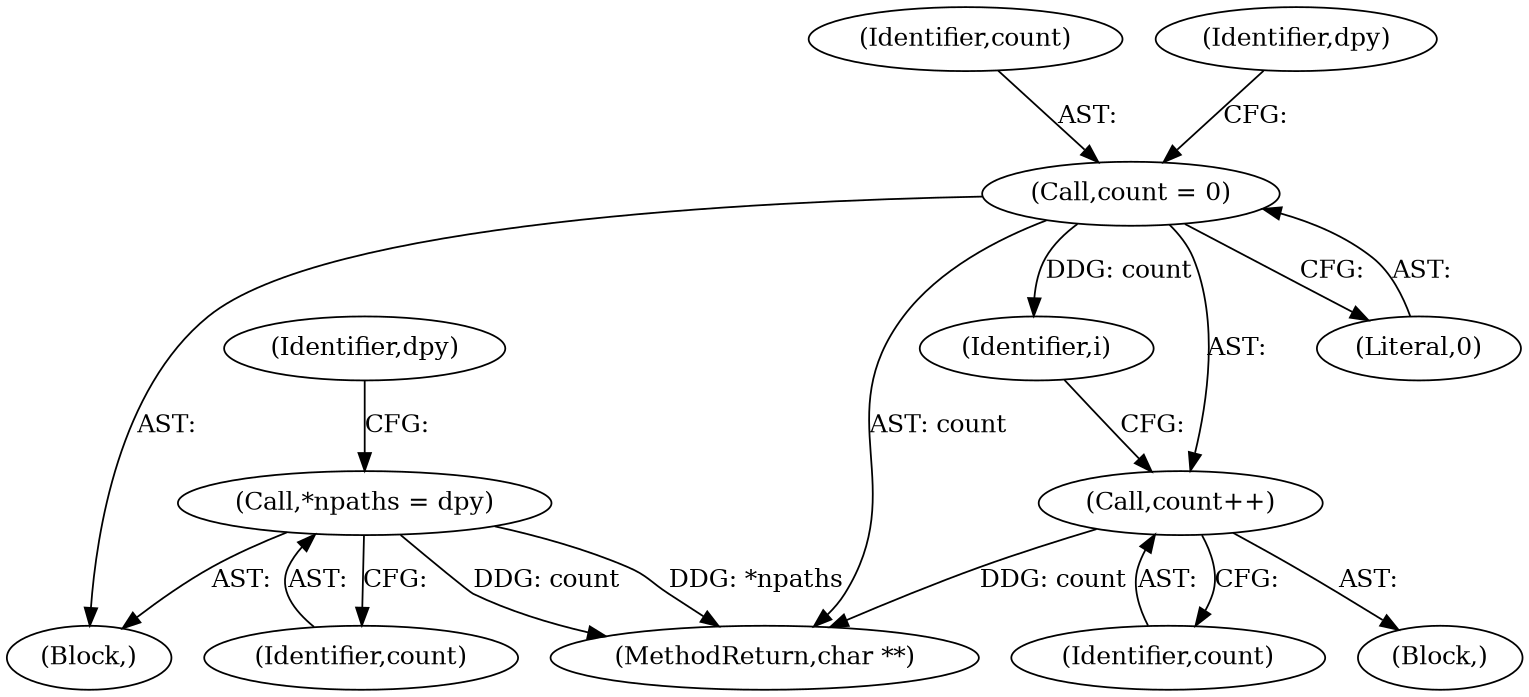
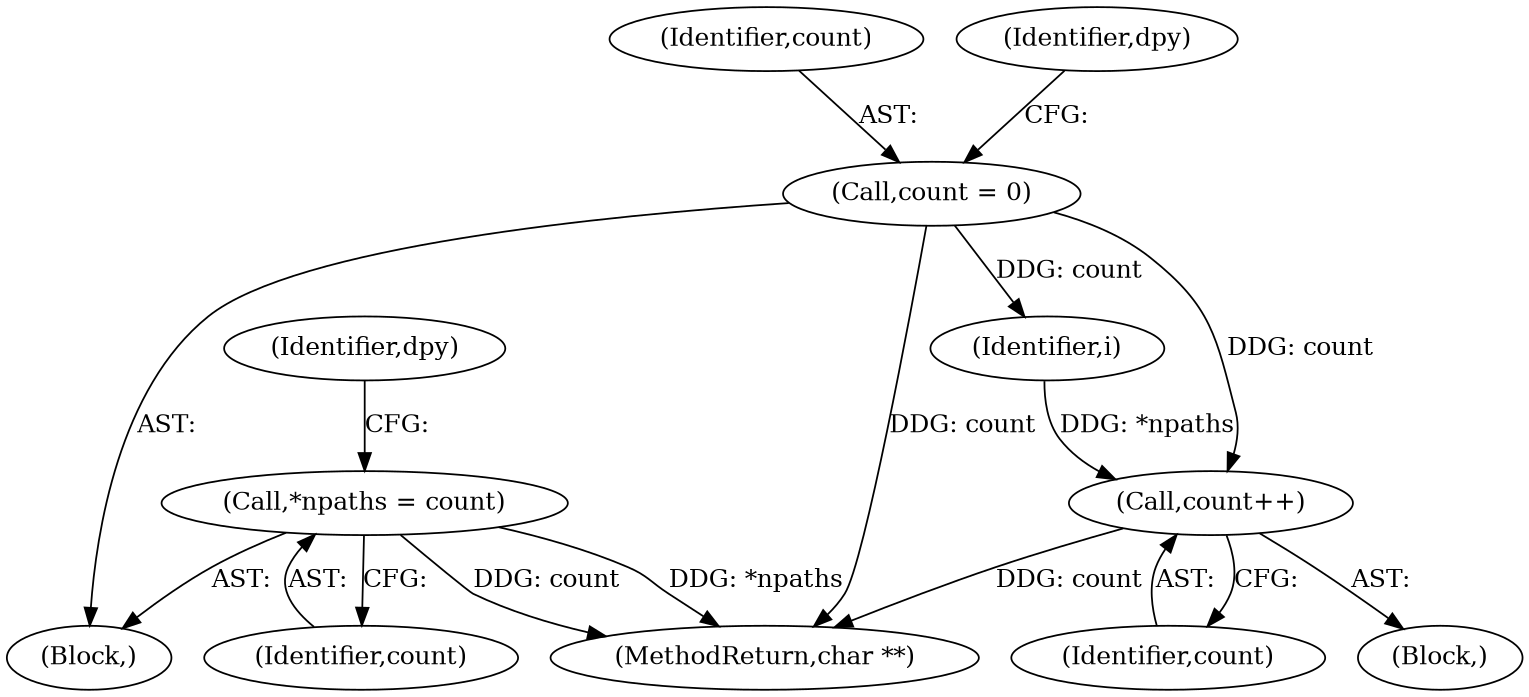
(1241, 348) -> (1301, 348)
(1419, 348) -> none
(939, 426) -> (963, 426)
(1157, 426) -> (1148, 426)
(365, 503) -> (365, 503)
